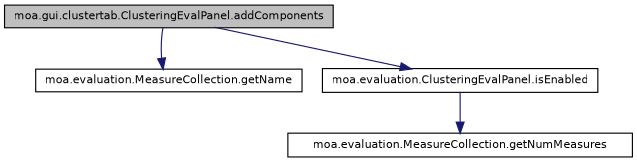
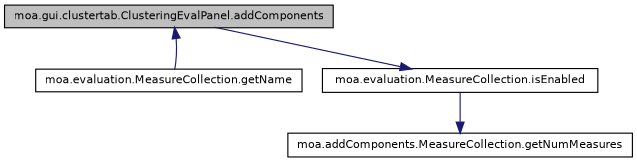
(161, 43) -> (176, 54)
(460, 80) -> (460, 80)
(460, 145) -> (460, 145)
